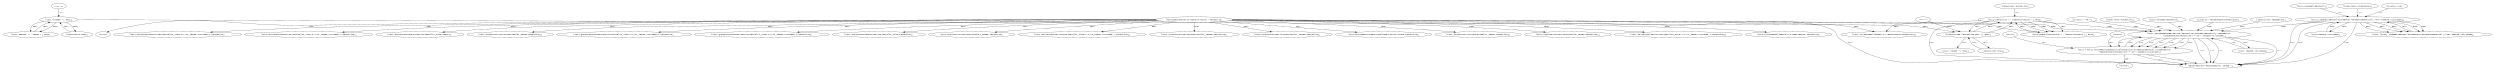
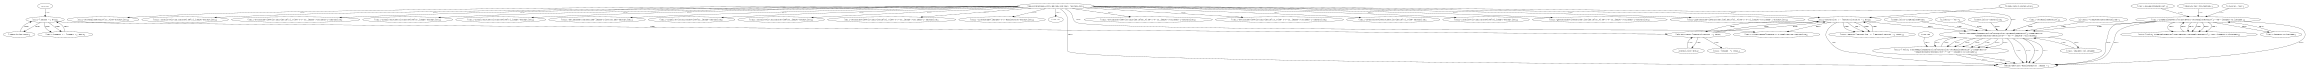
(1923, 20) -> none
(2271, 20) -> (1908, 20)
(1636, 21) -> (1456, 10)
(420, 35) -> (1393, 20)
(879, 35) -> (103, 20)
(2010, 35) -> none
(2125, 66) -> none
